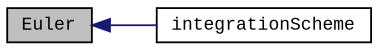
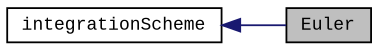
(133, 25) -> (263, 25)
